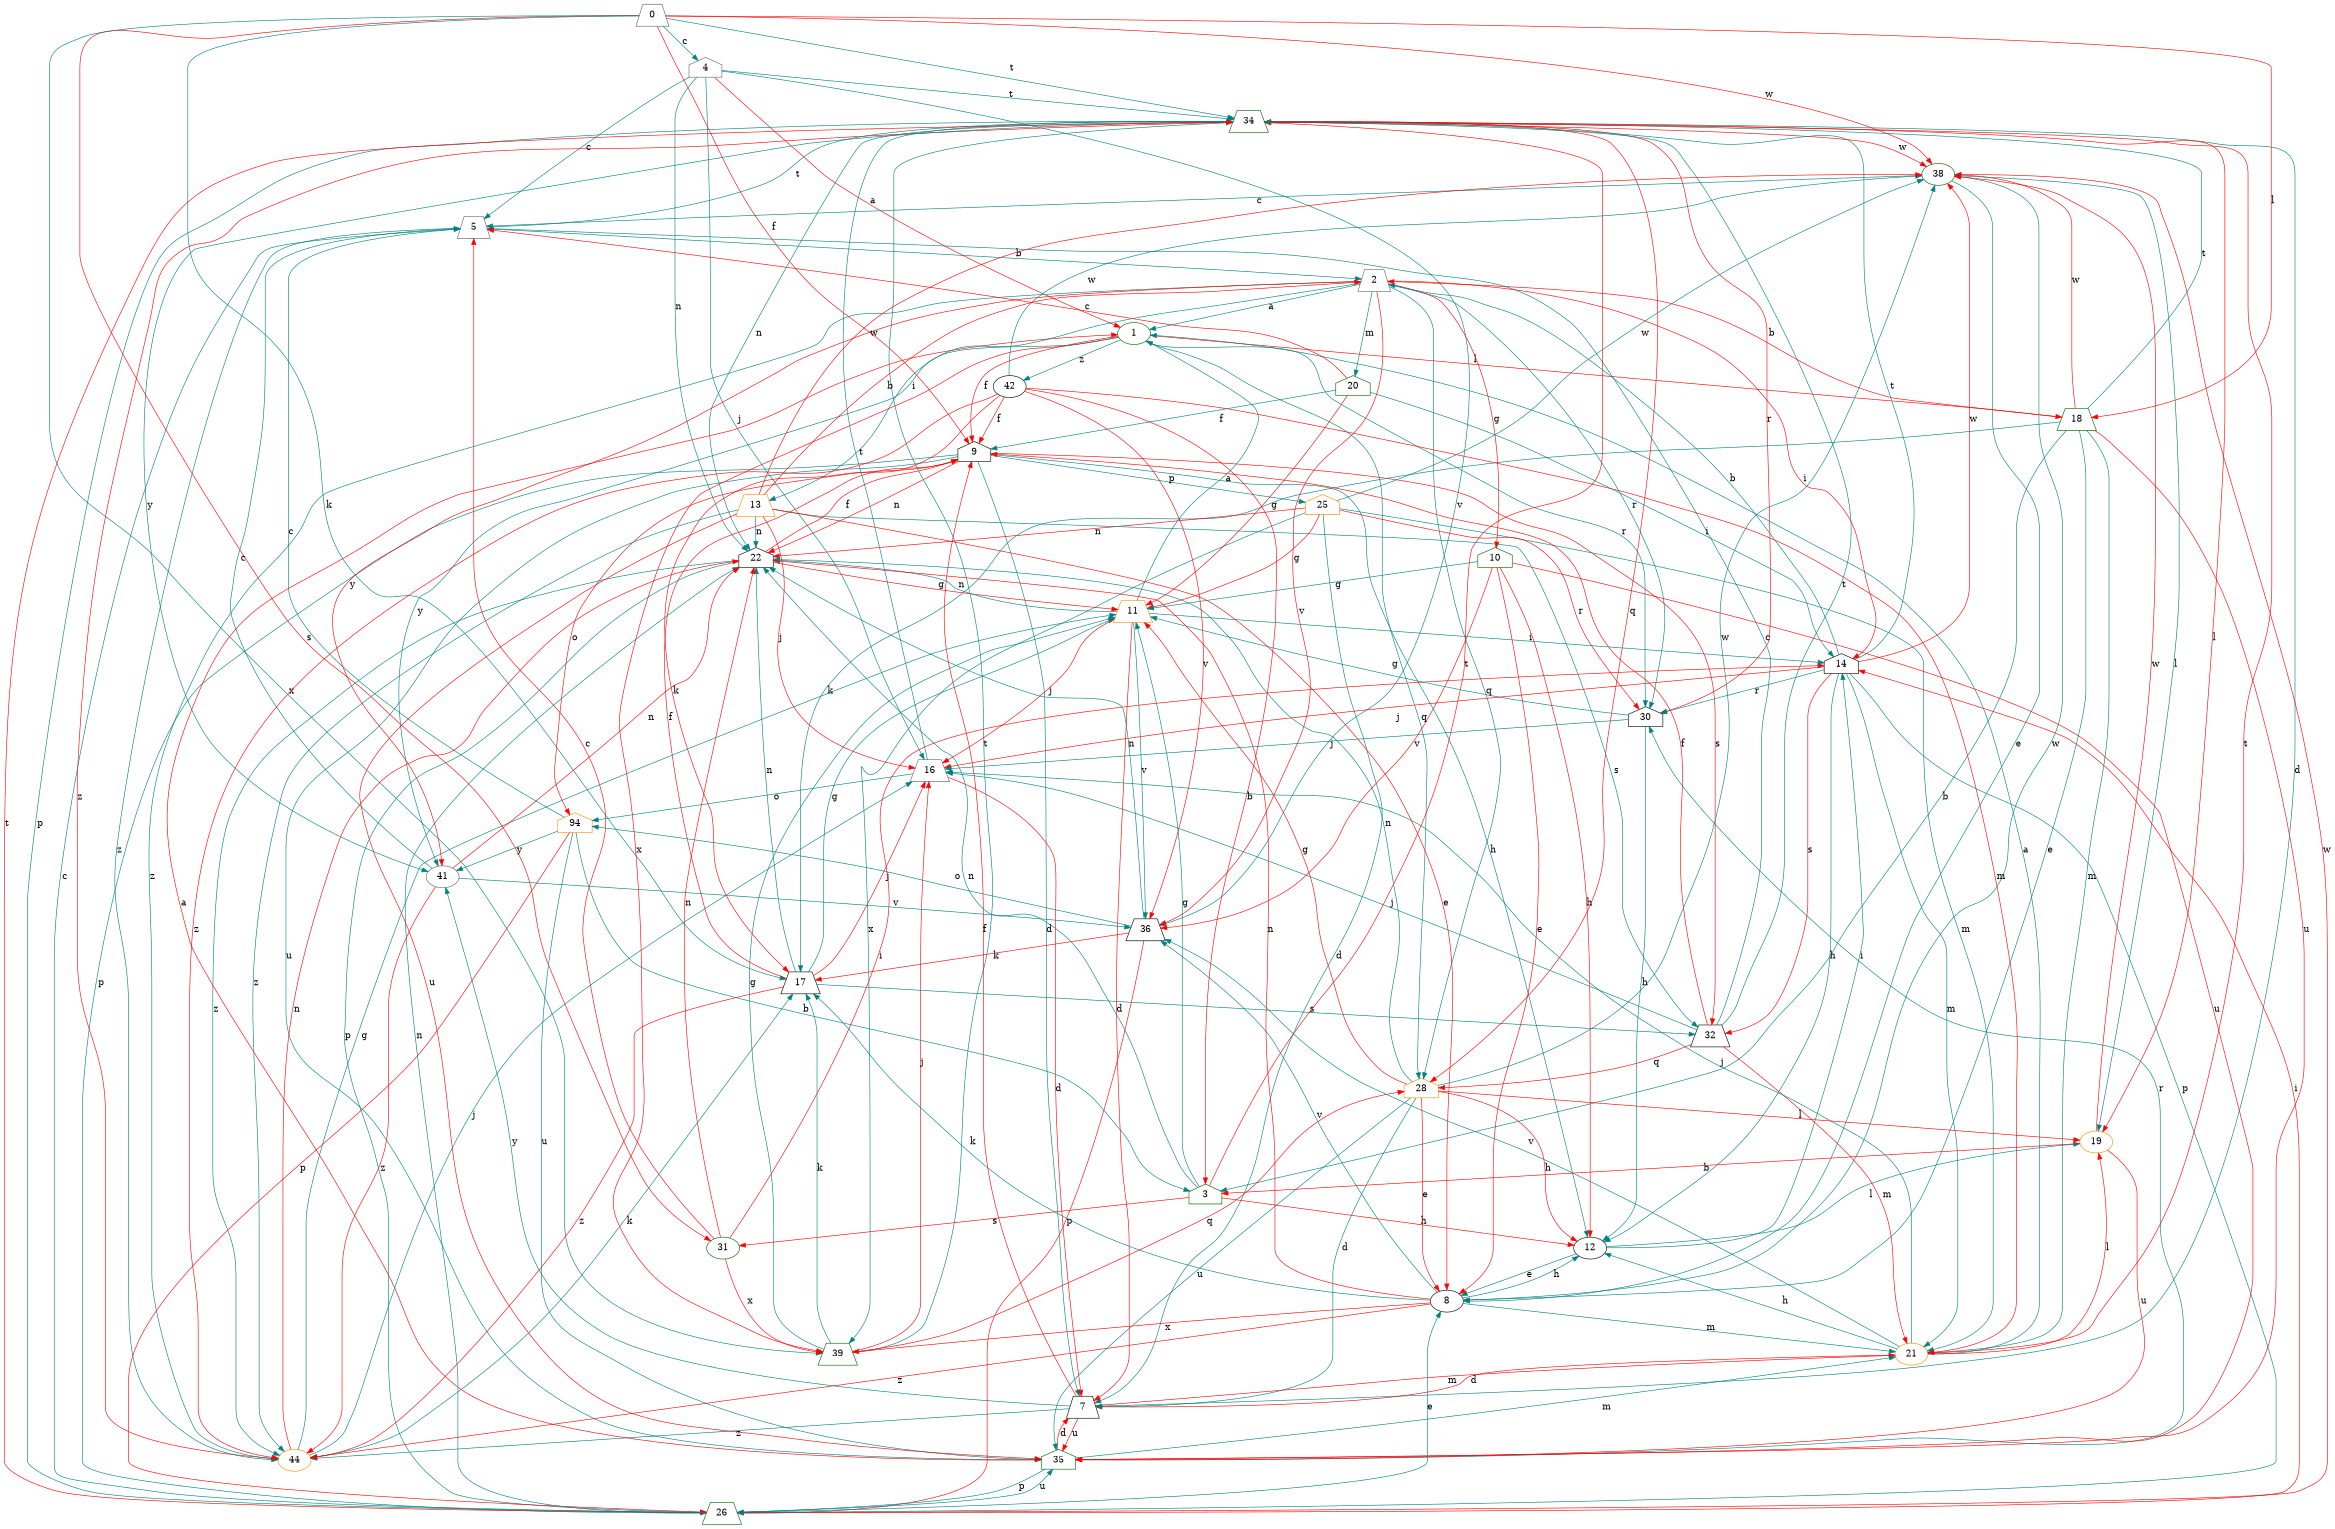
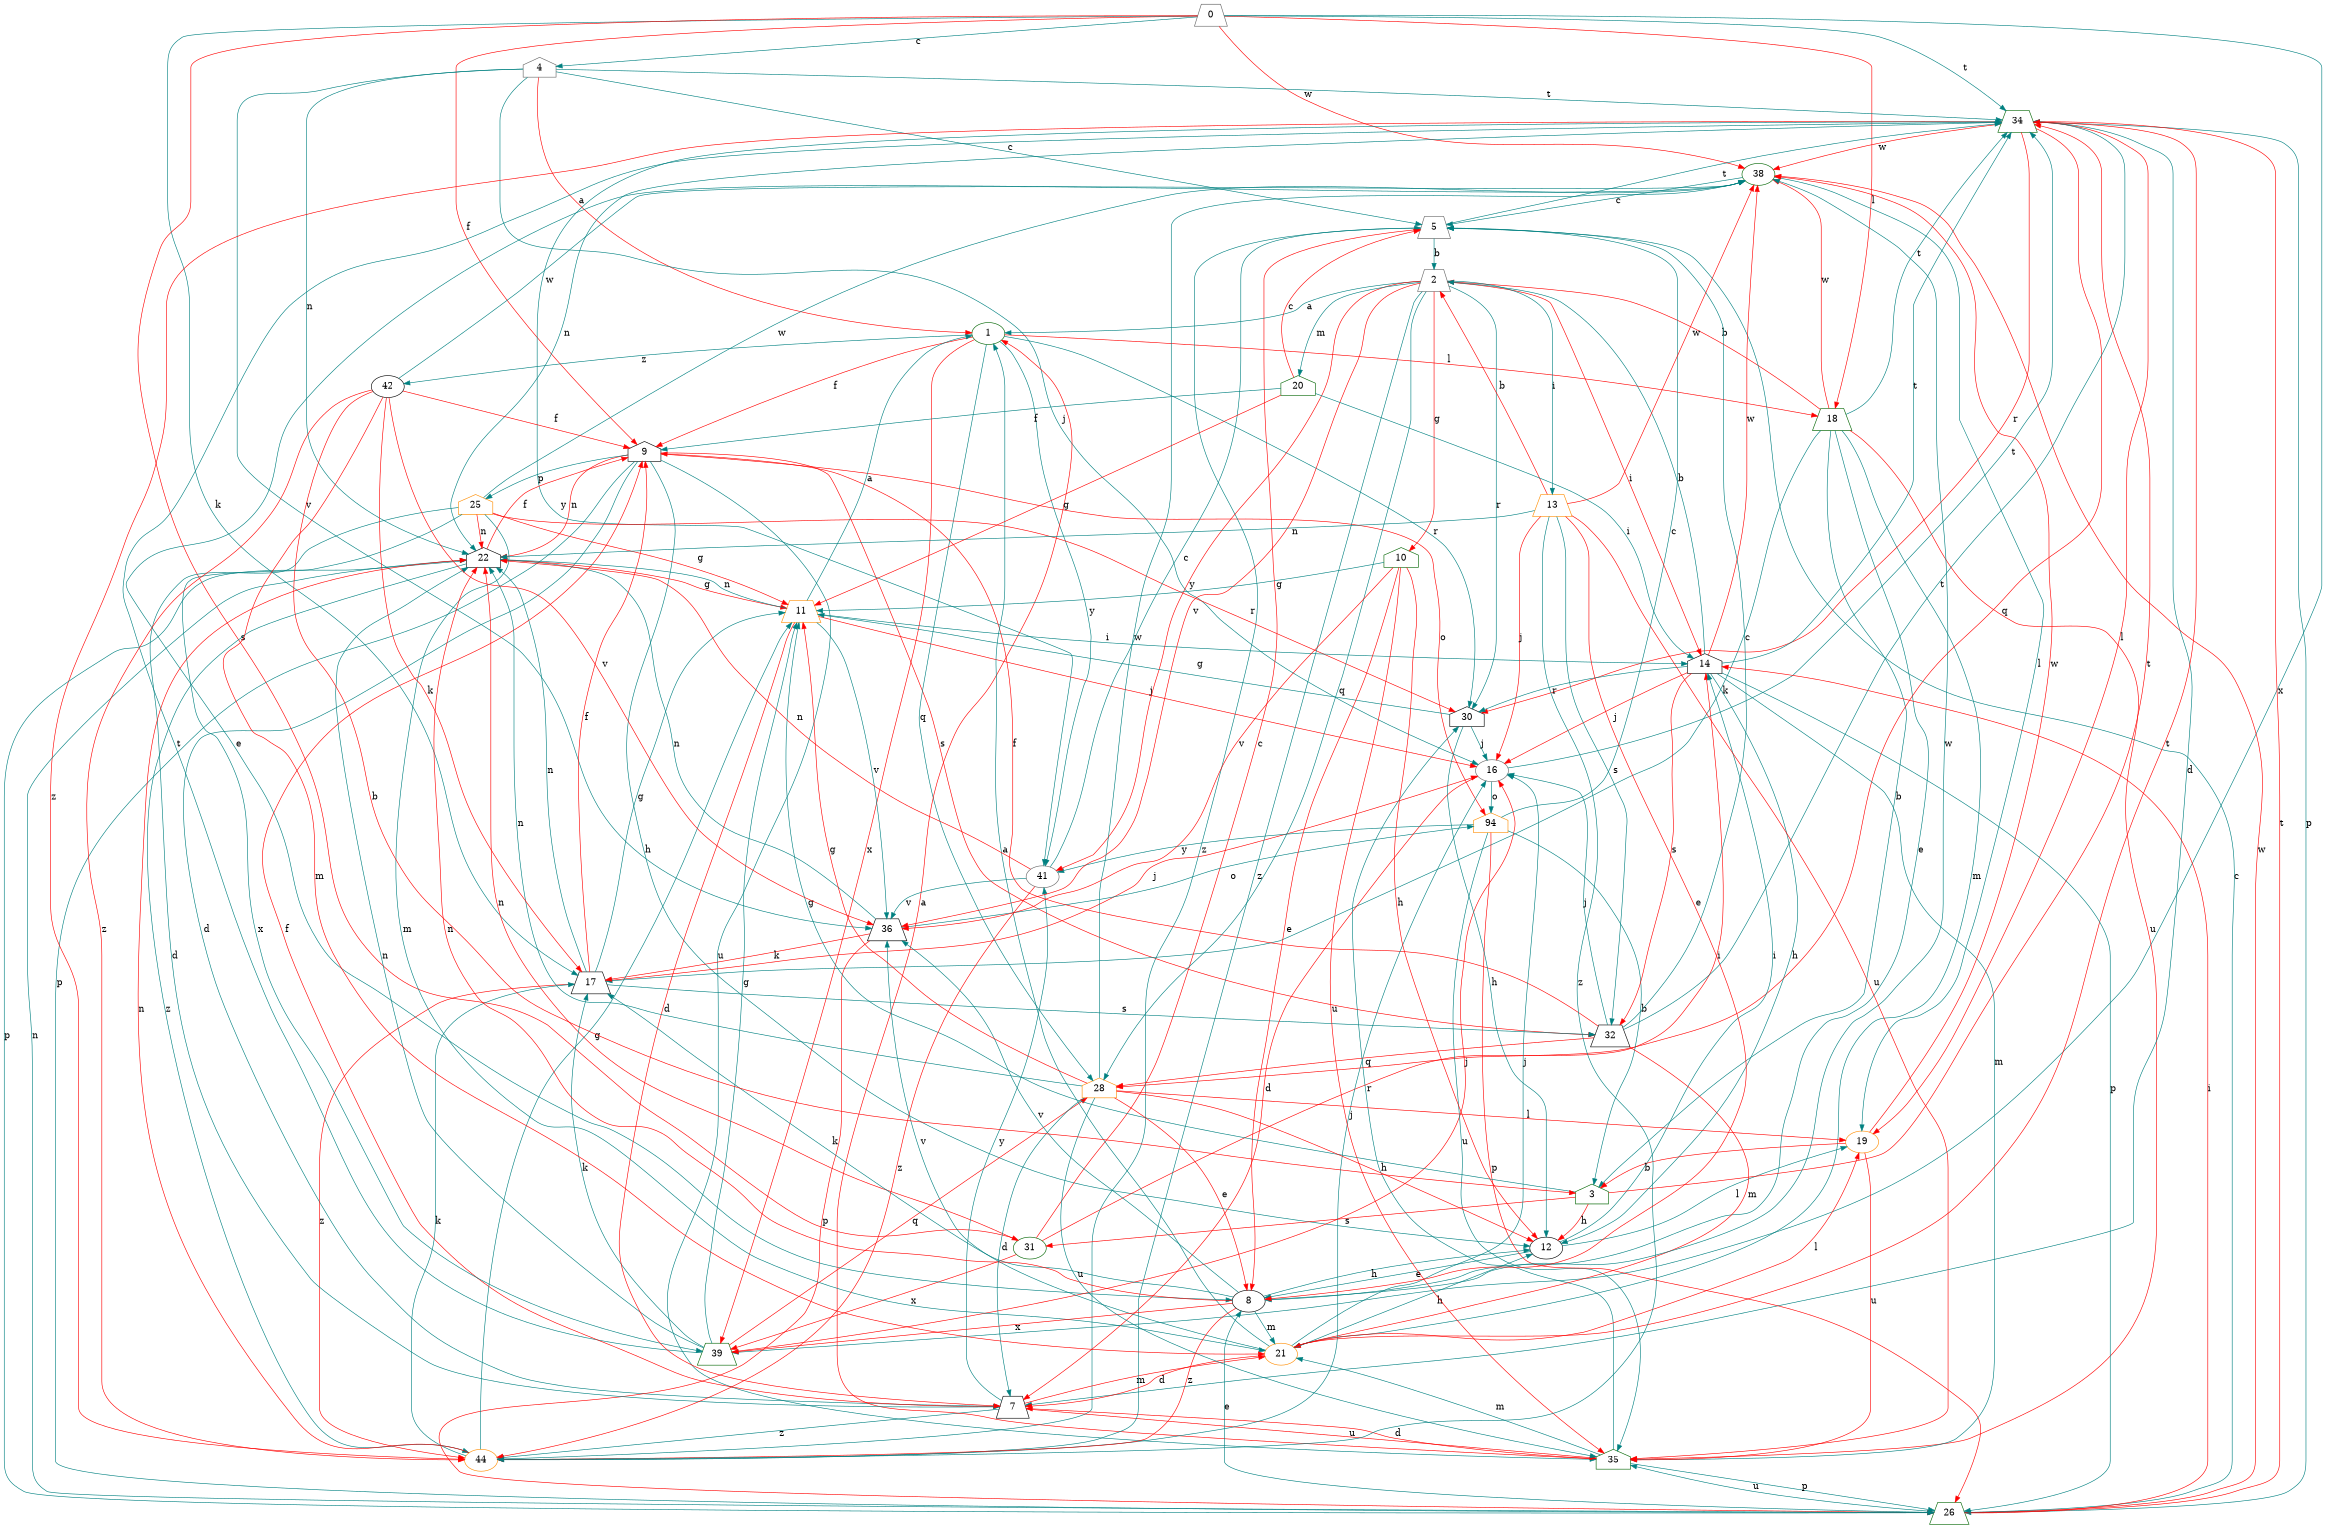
(930, 771) -> (1492, 771)
(963, 871) -> (390, 993)
(1947, 1004) -> (1994, 1131)
